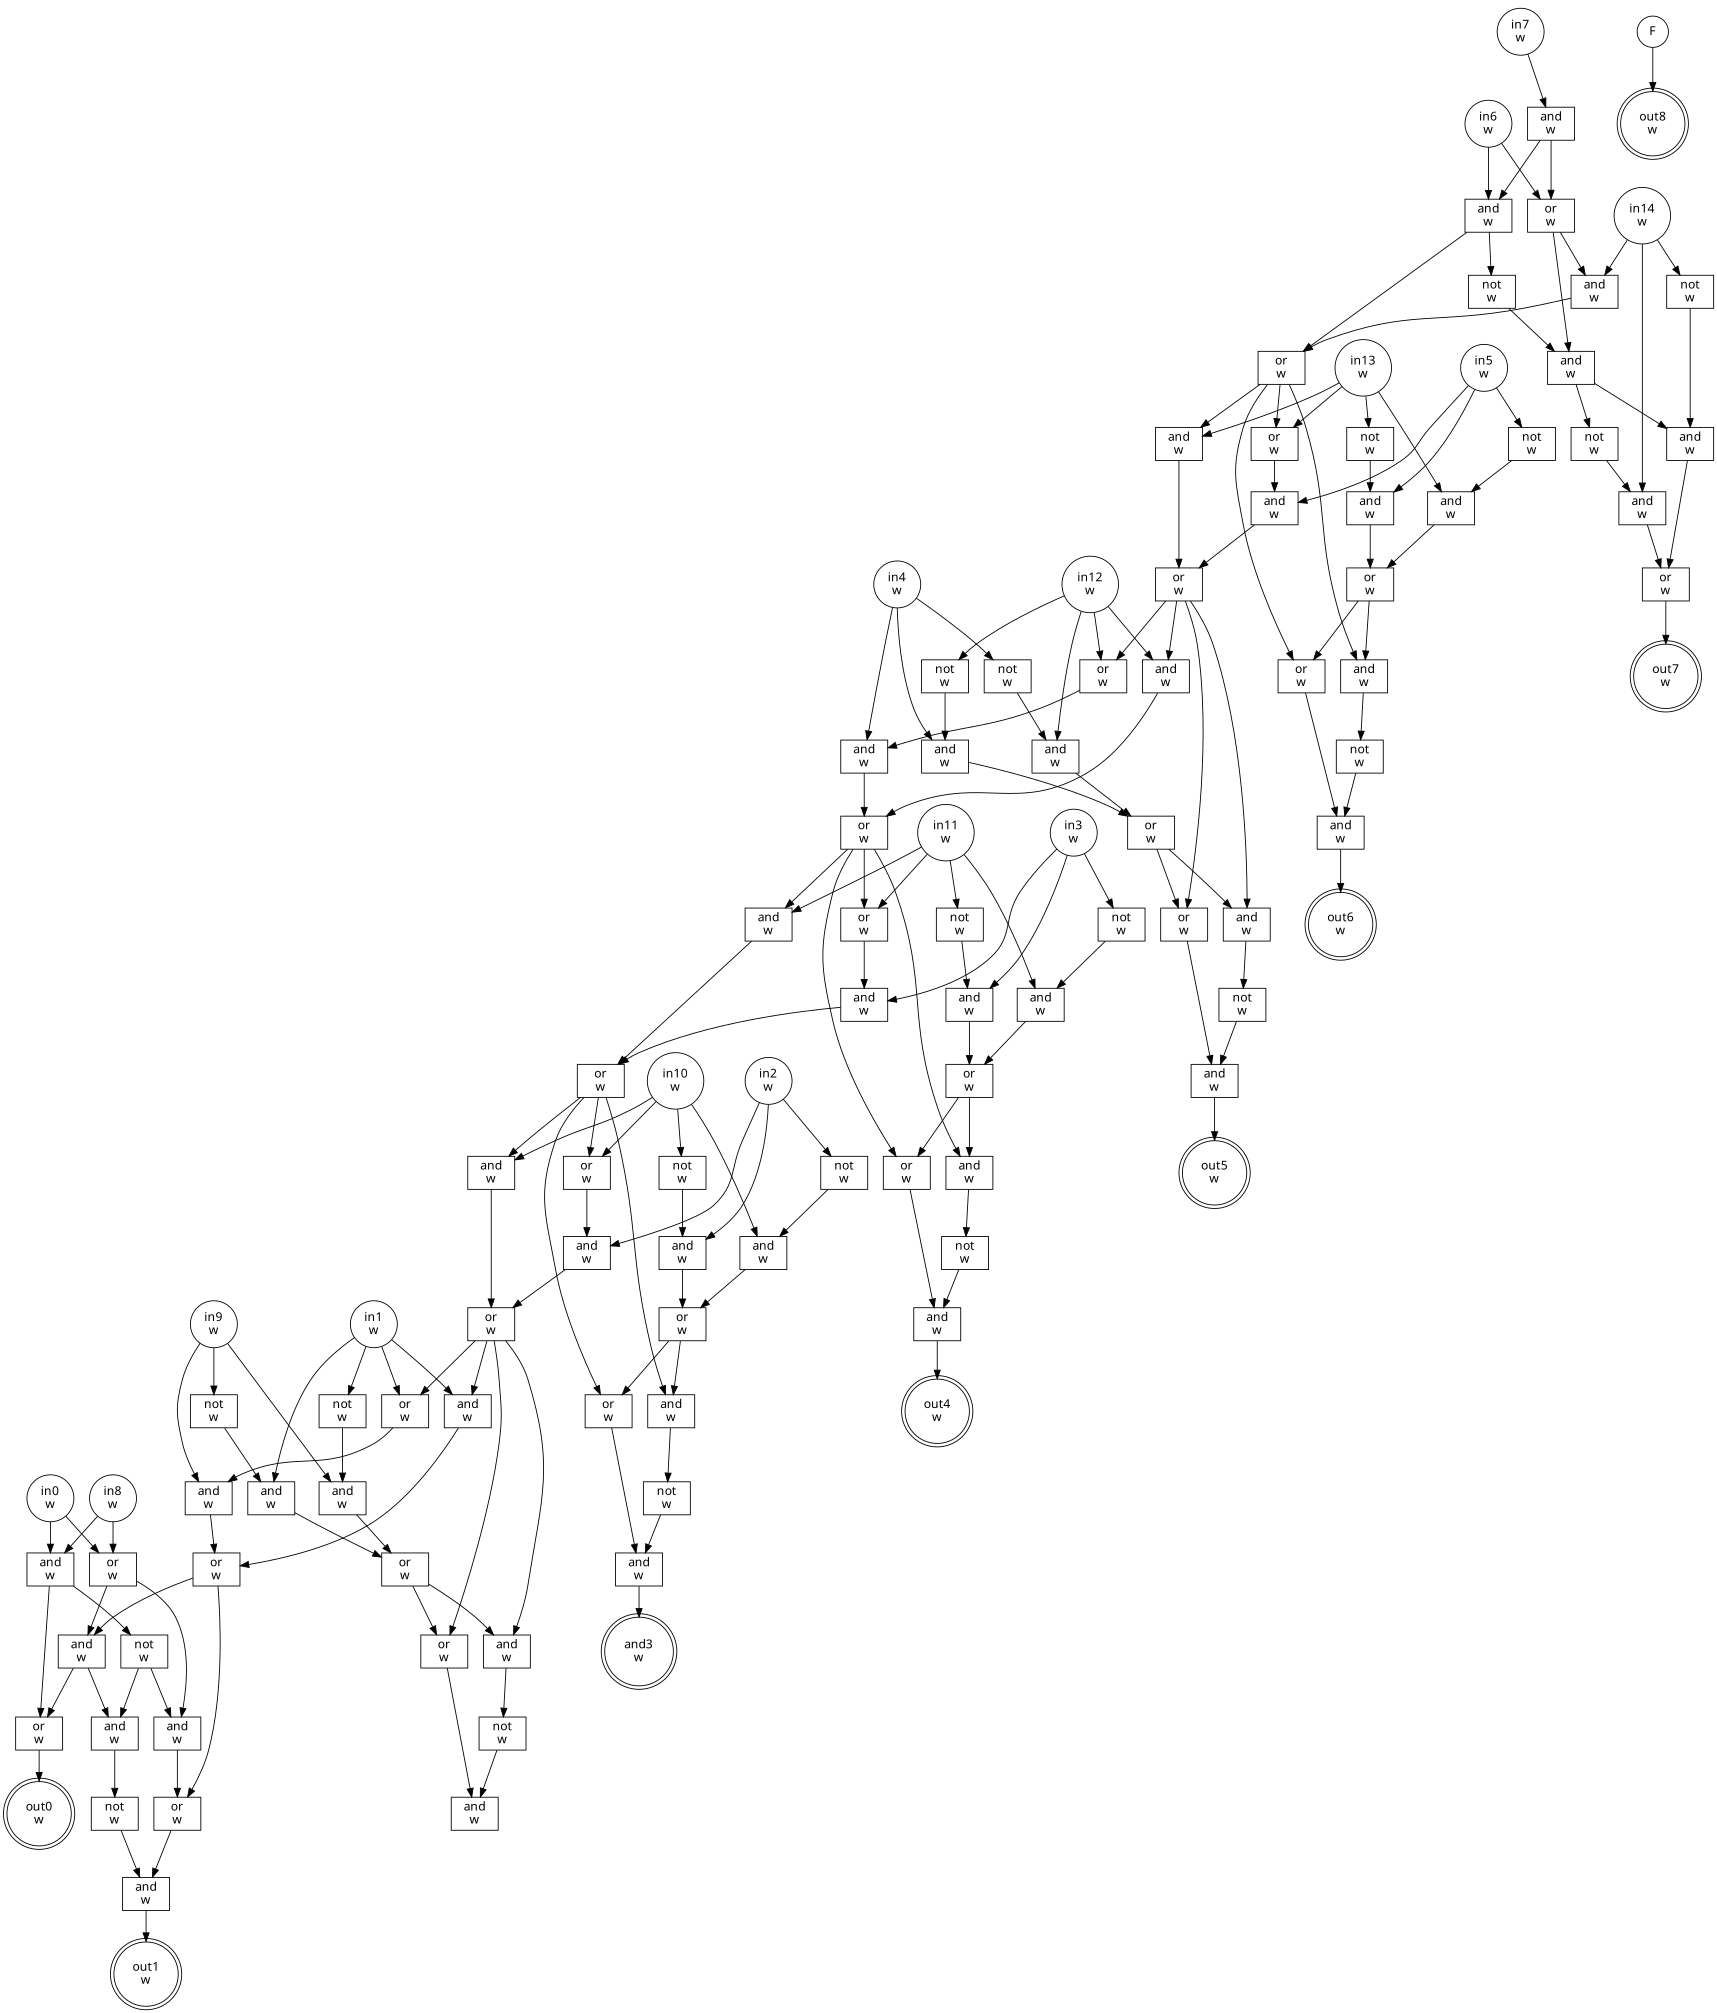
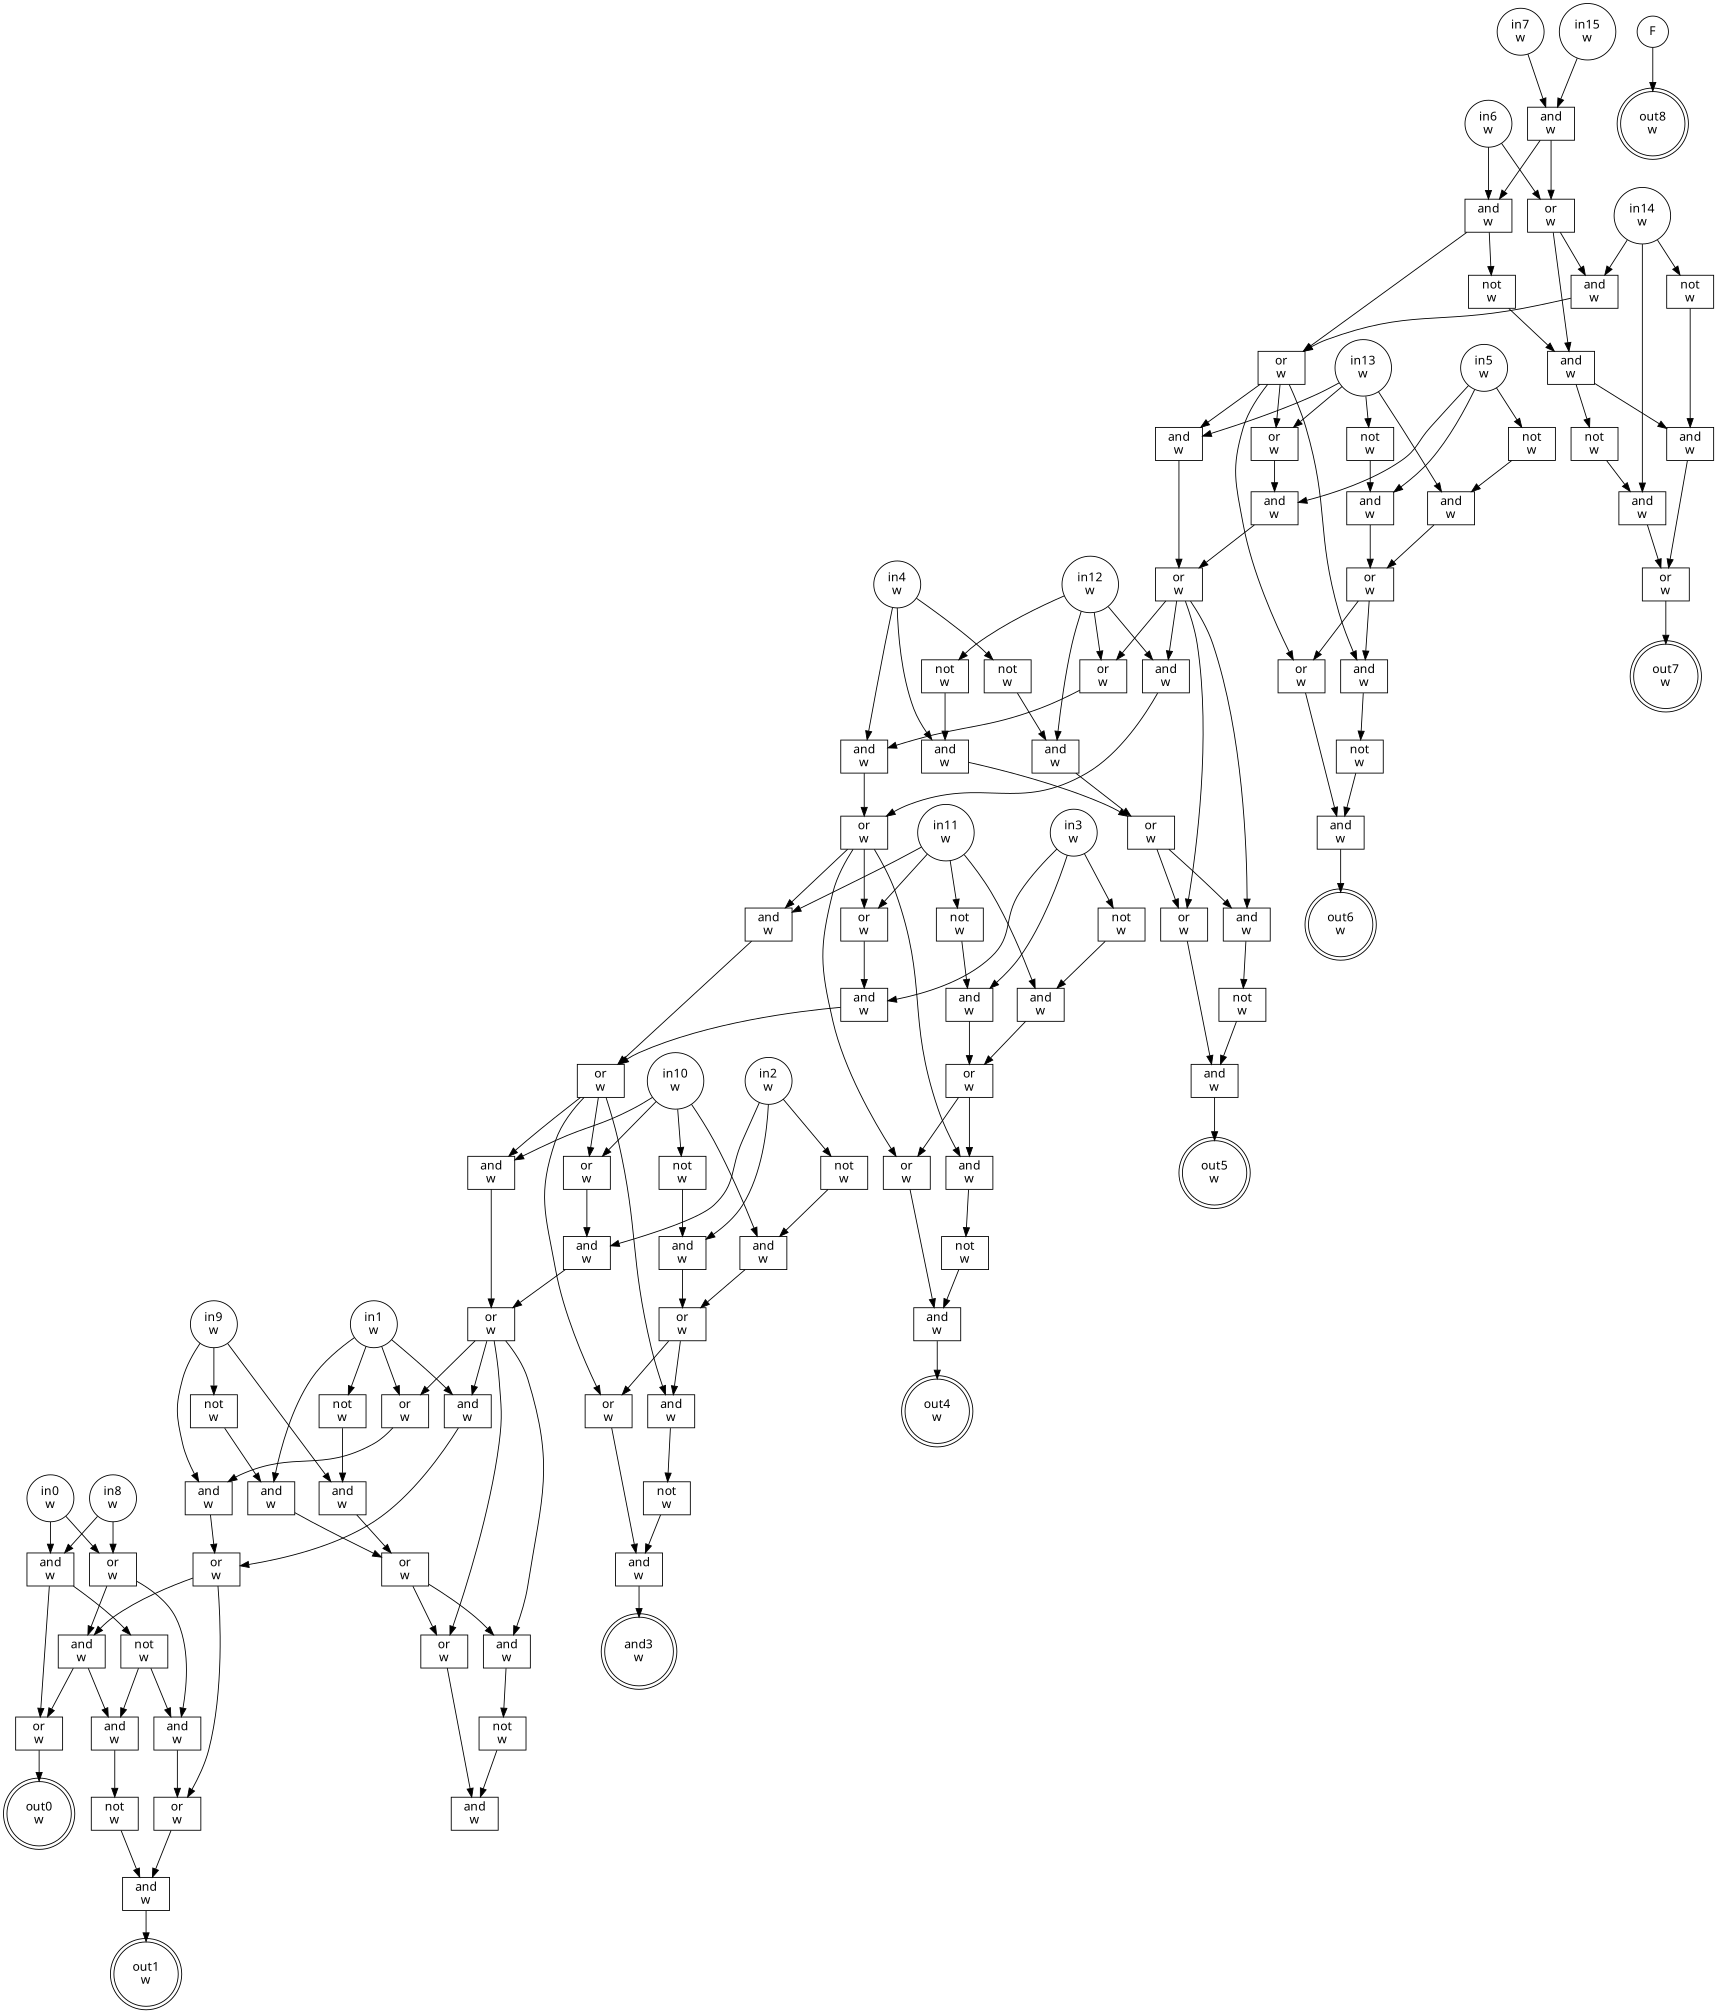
none -> (1588, 32)
